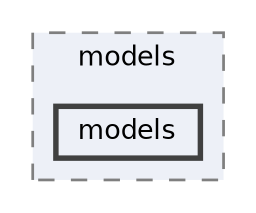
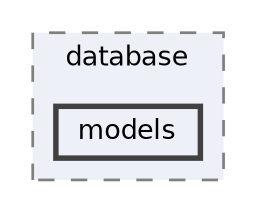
(128, 59) -> (128, 59)
